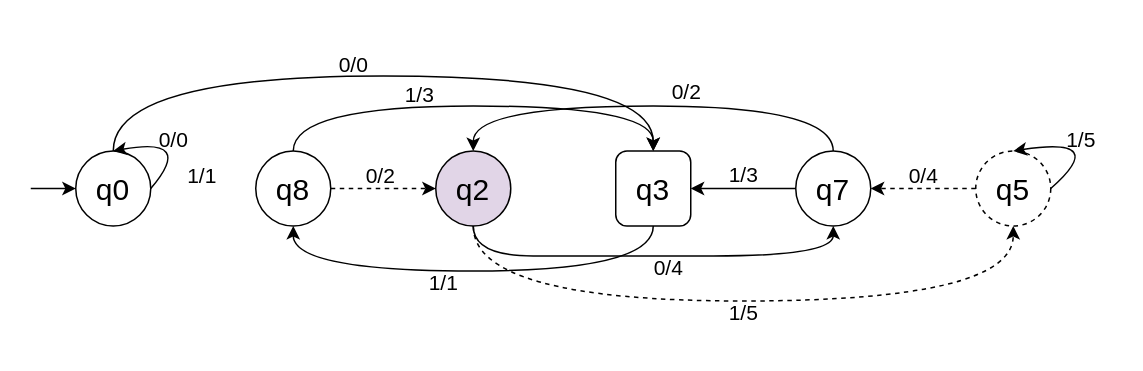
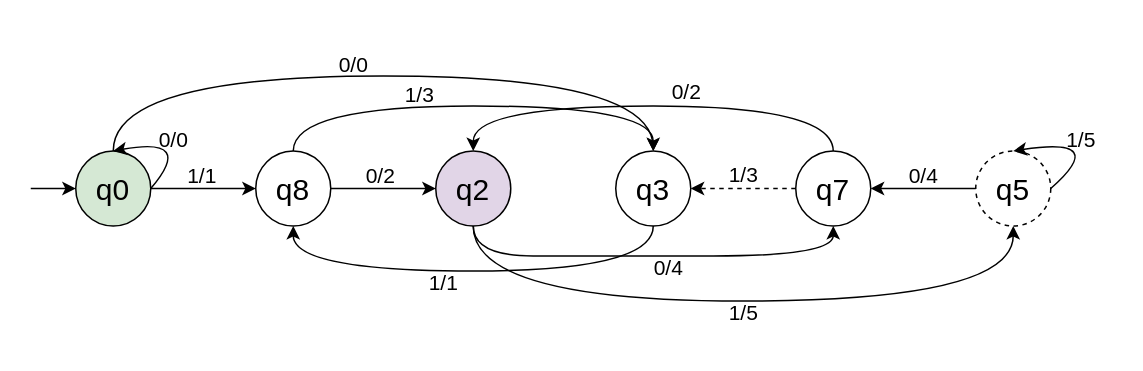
(642, 117) -> (588, 94)
(113, 188) -> (113, 188)
none -> (199, 188)
(377, 188) -> (377, 188)
(653, 188) -> (653, 188)
(749, 188) -> (749, 188)
(929, 188) -> (929, 188)
(768, 300) -> (768, 300)
